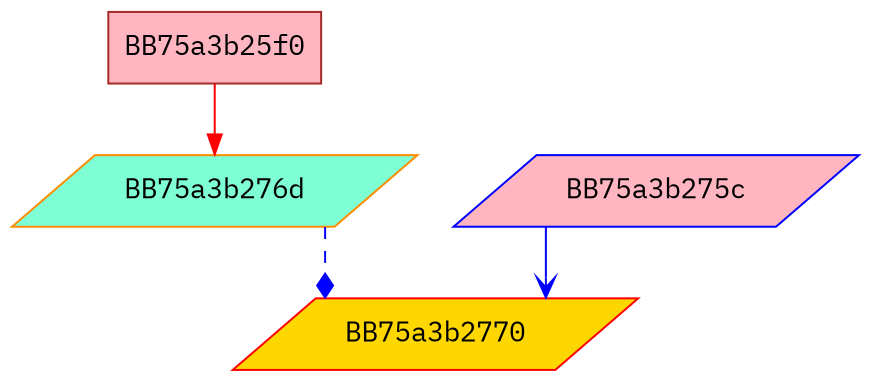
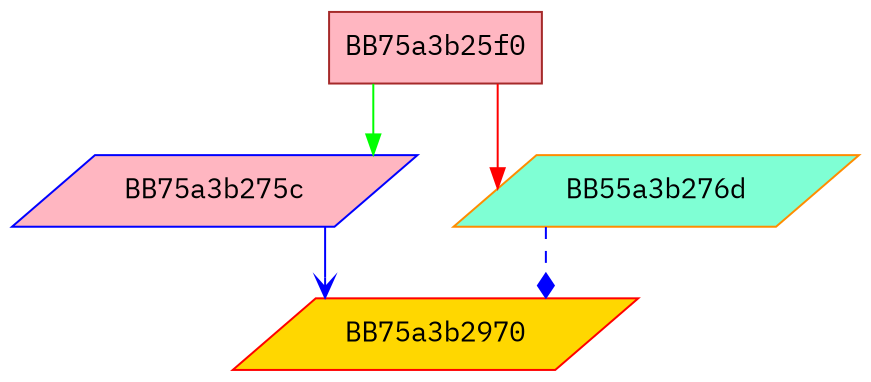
none -> (373, 109)
(215, 191) -> (656, 191)
(435, 334) -> (435, 334)
